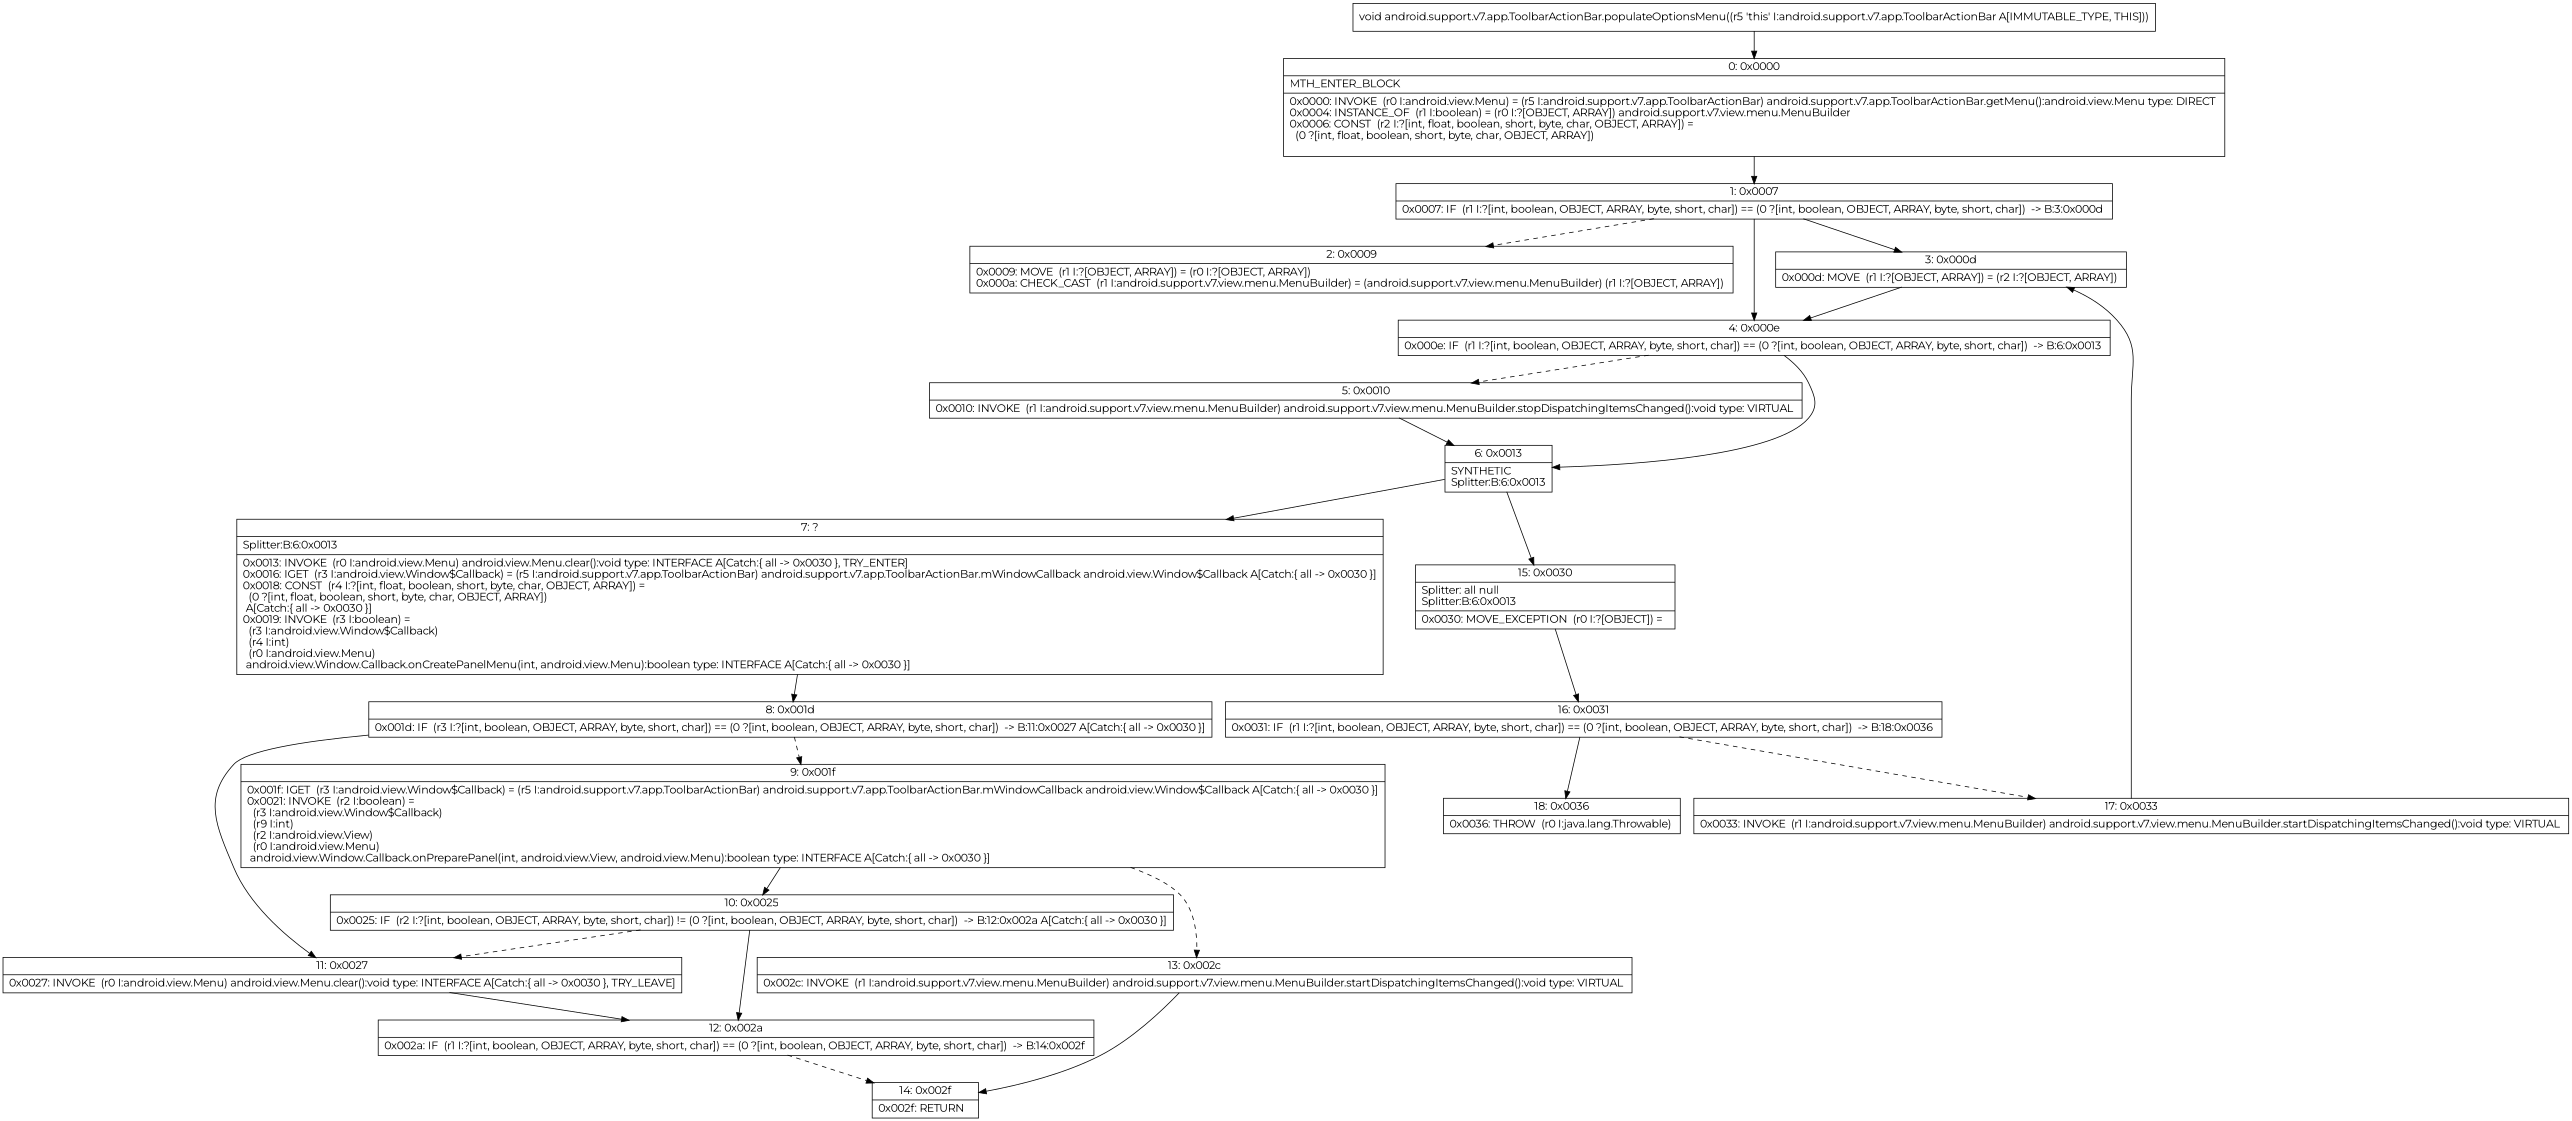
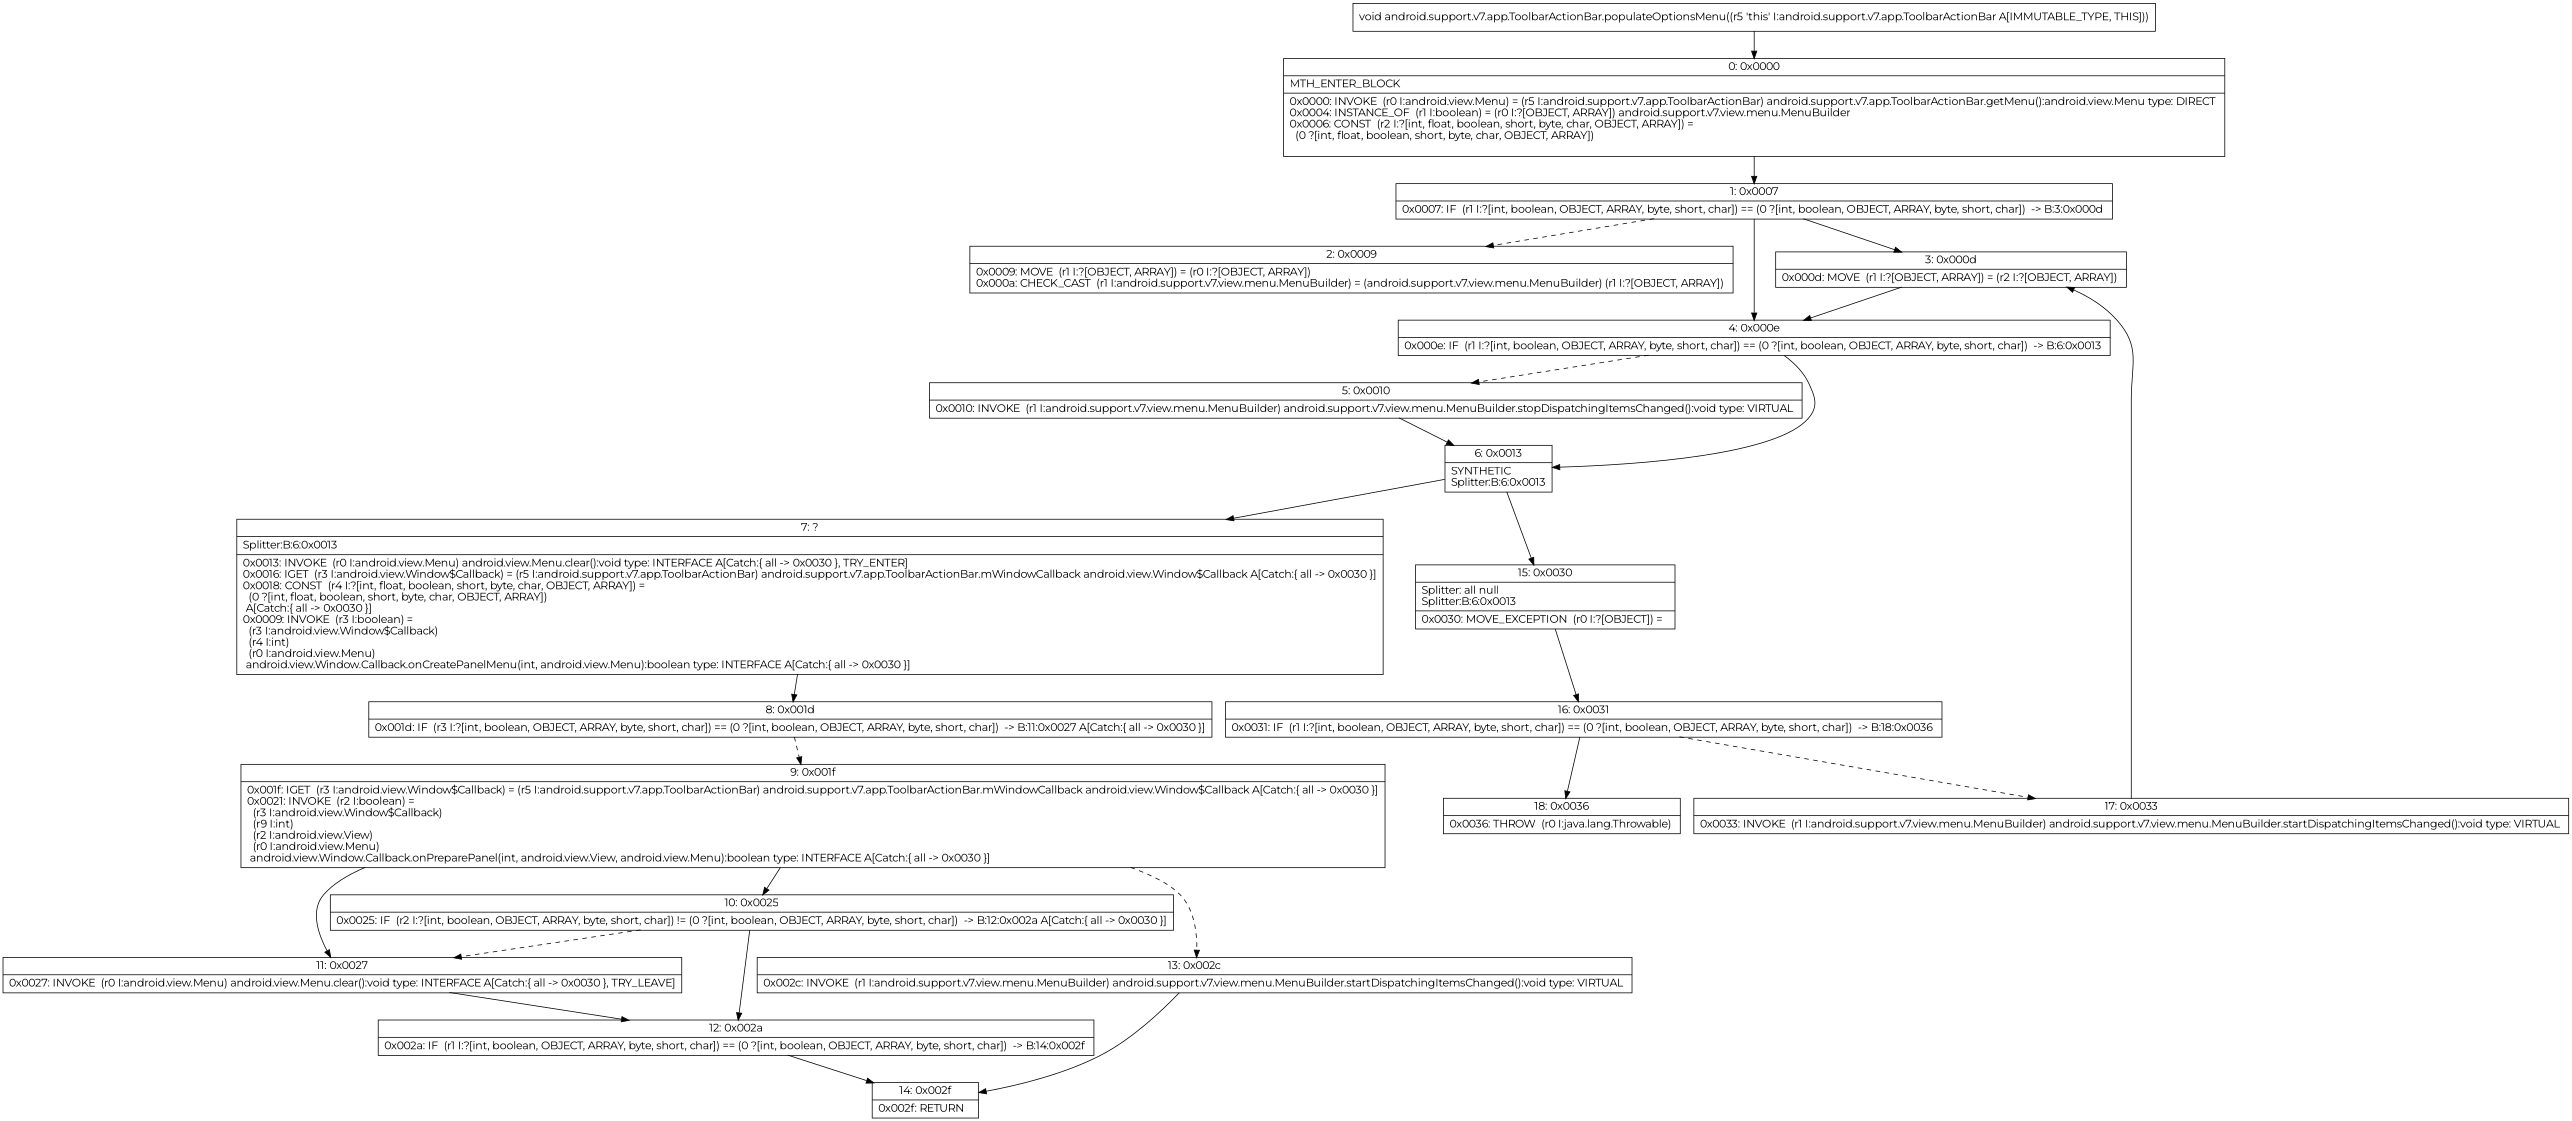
(328, 620) -> (330, 620)
(215, 803) -> (321, 899)
(827, 1068) -> (827, 1068)
